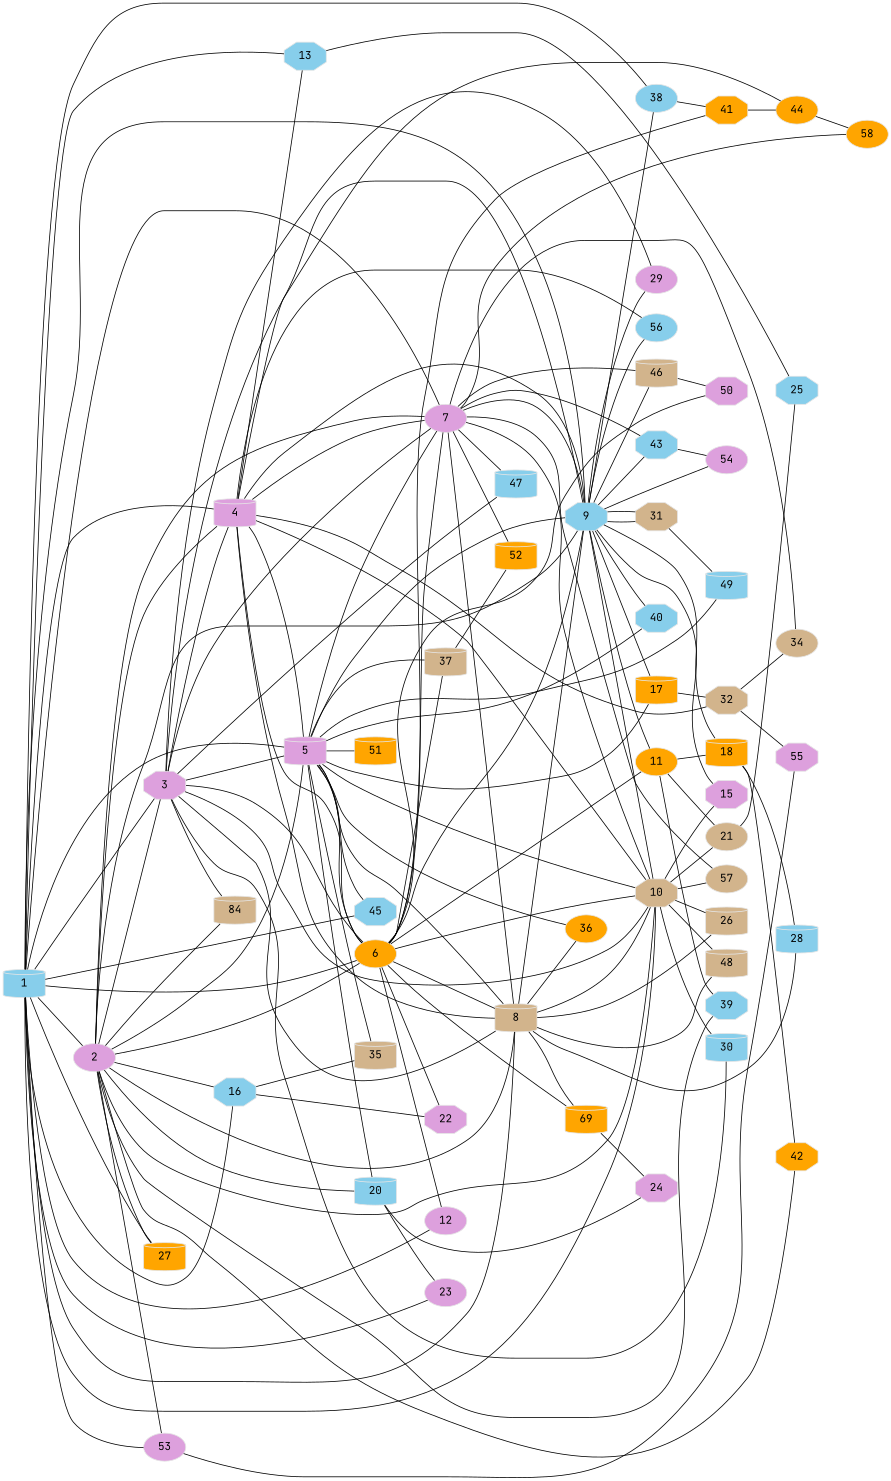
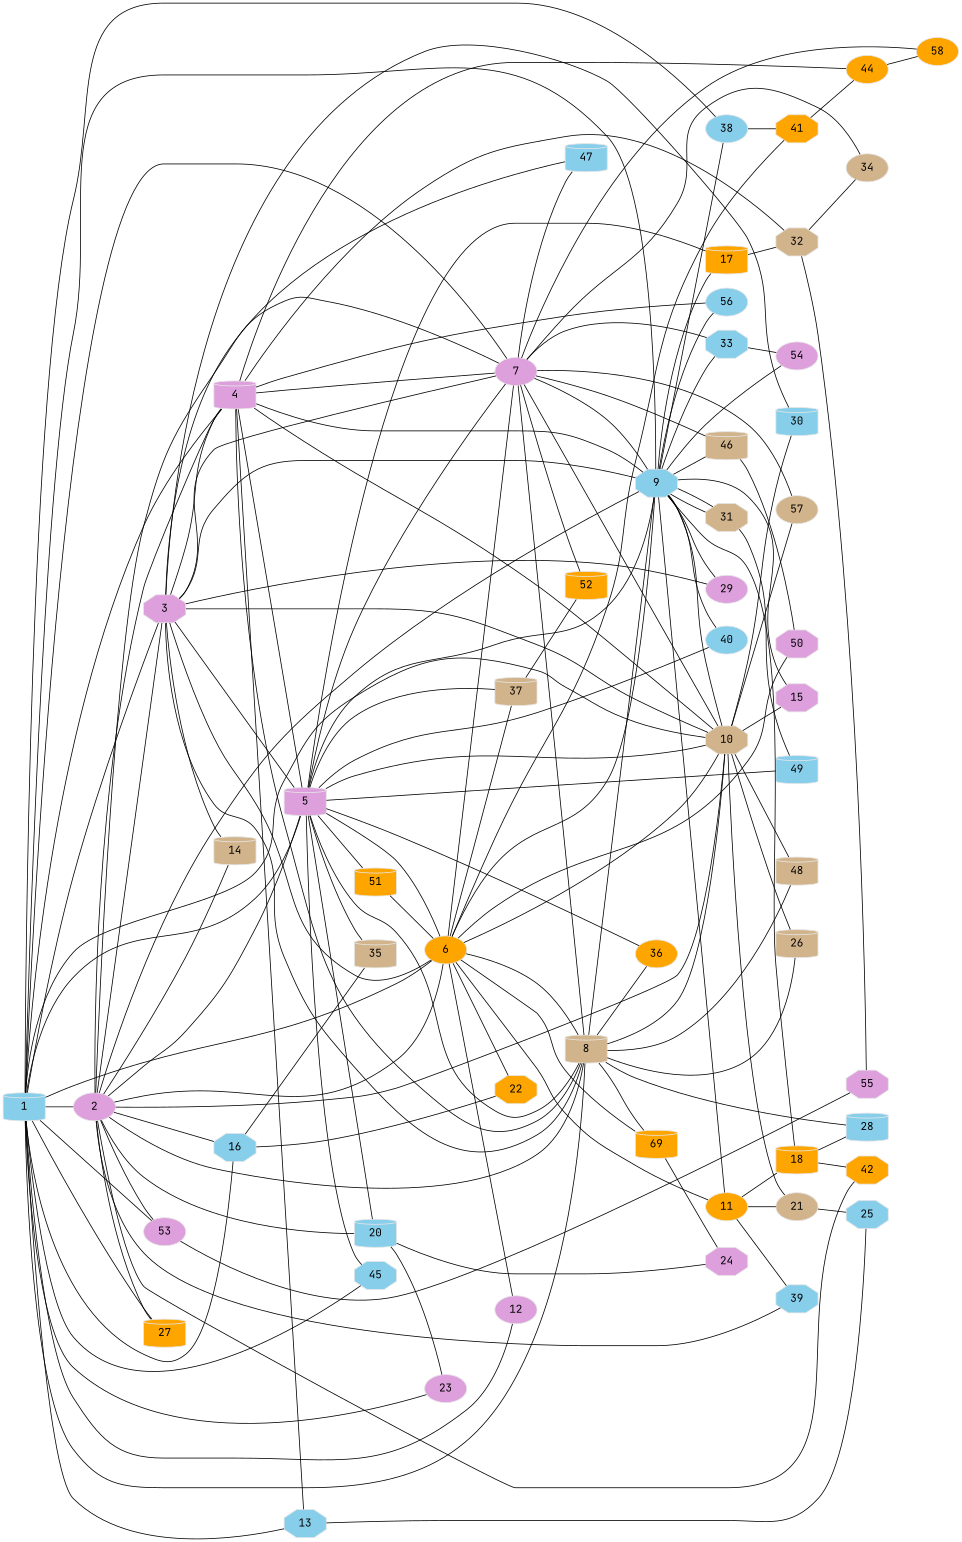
(656, 445) -> (727, 344)
(656, 618) -> (727, 640)
(283, 769) -> (412, 917)
(235, 910) -> (235, 851)
(446, 1119) -> (516, 1090)
